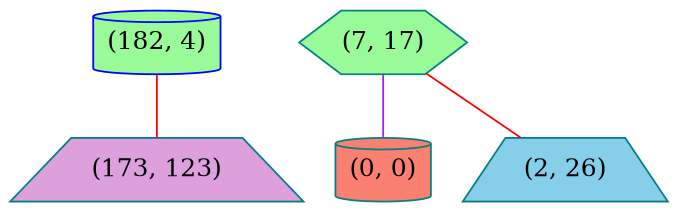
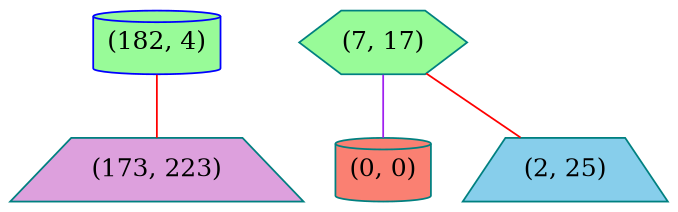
(157, 170) -> (157, 170)
(565, 170) -> (565, 170)
